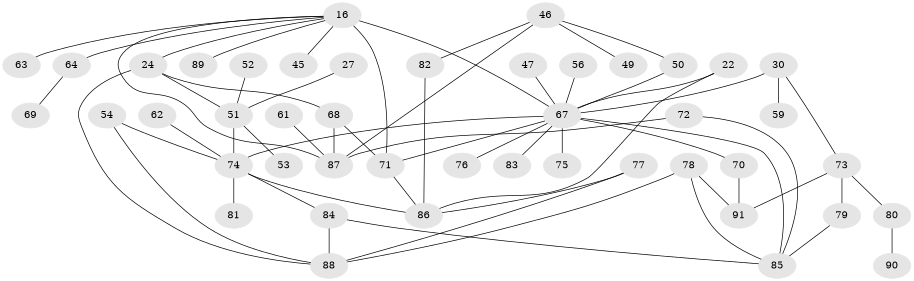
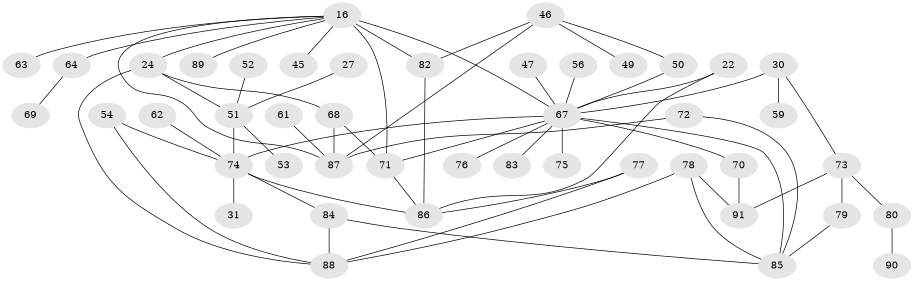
none -> (384, 40)
(234, 216) -> (234, 216)
